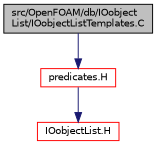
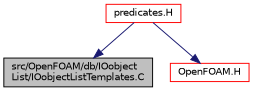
(78, 46) -> (118, 37)
(78, 131) -> (210, 72)
